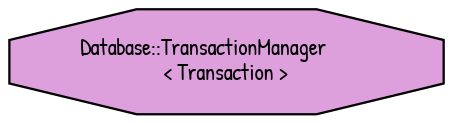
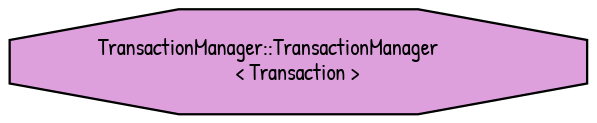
(227, 62) -> (298, 62)
